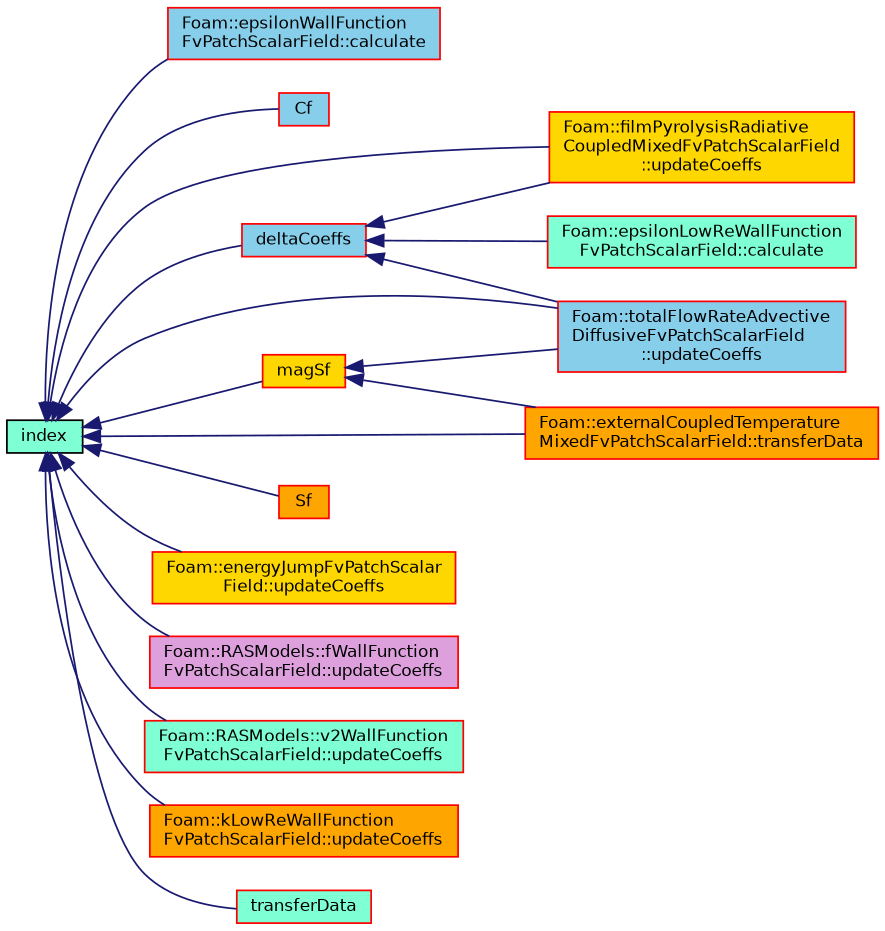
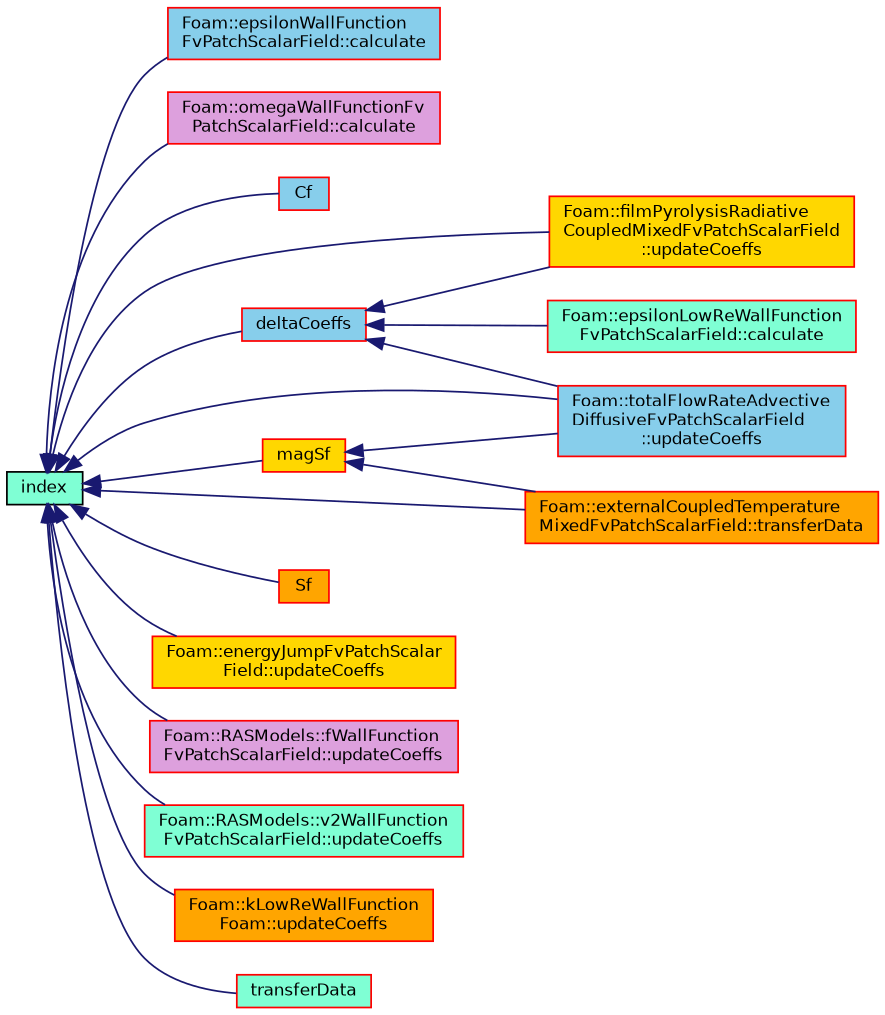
none -> (304, 118)
(304, 831) -> (304, 915)
